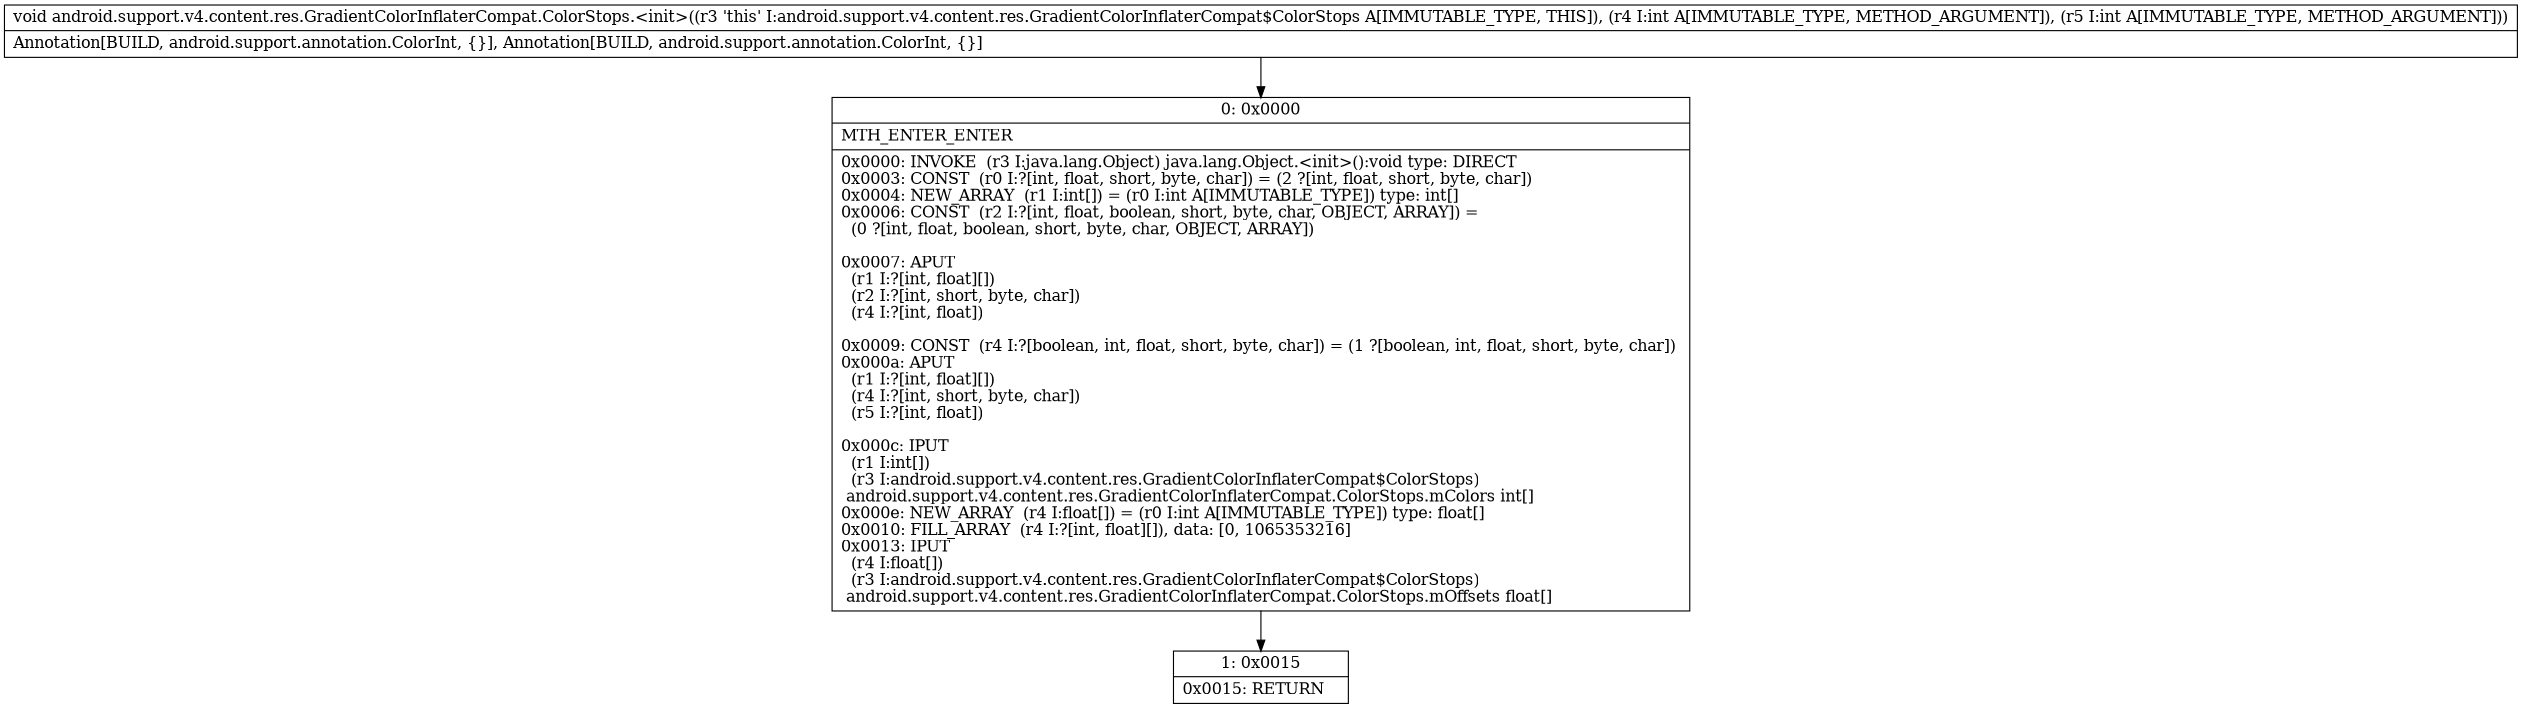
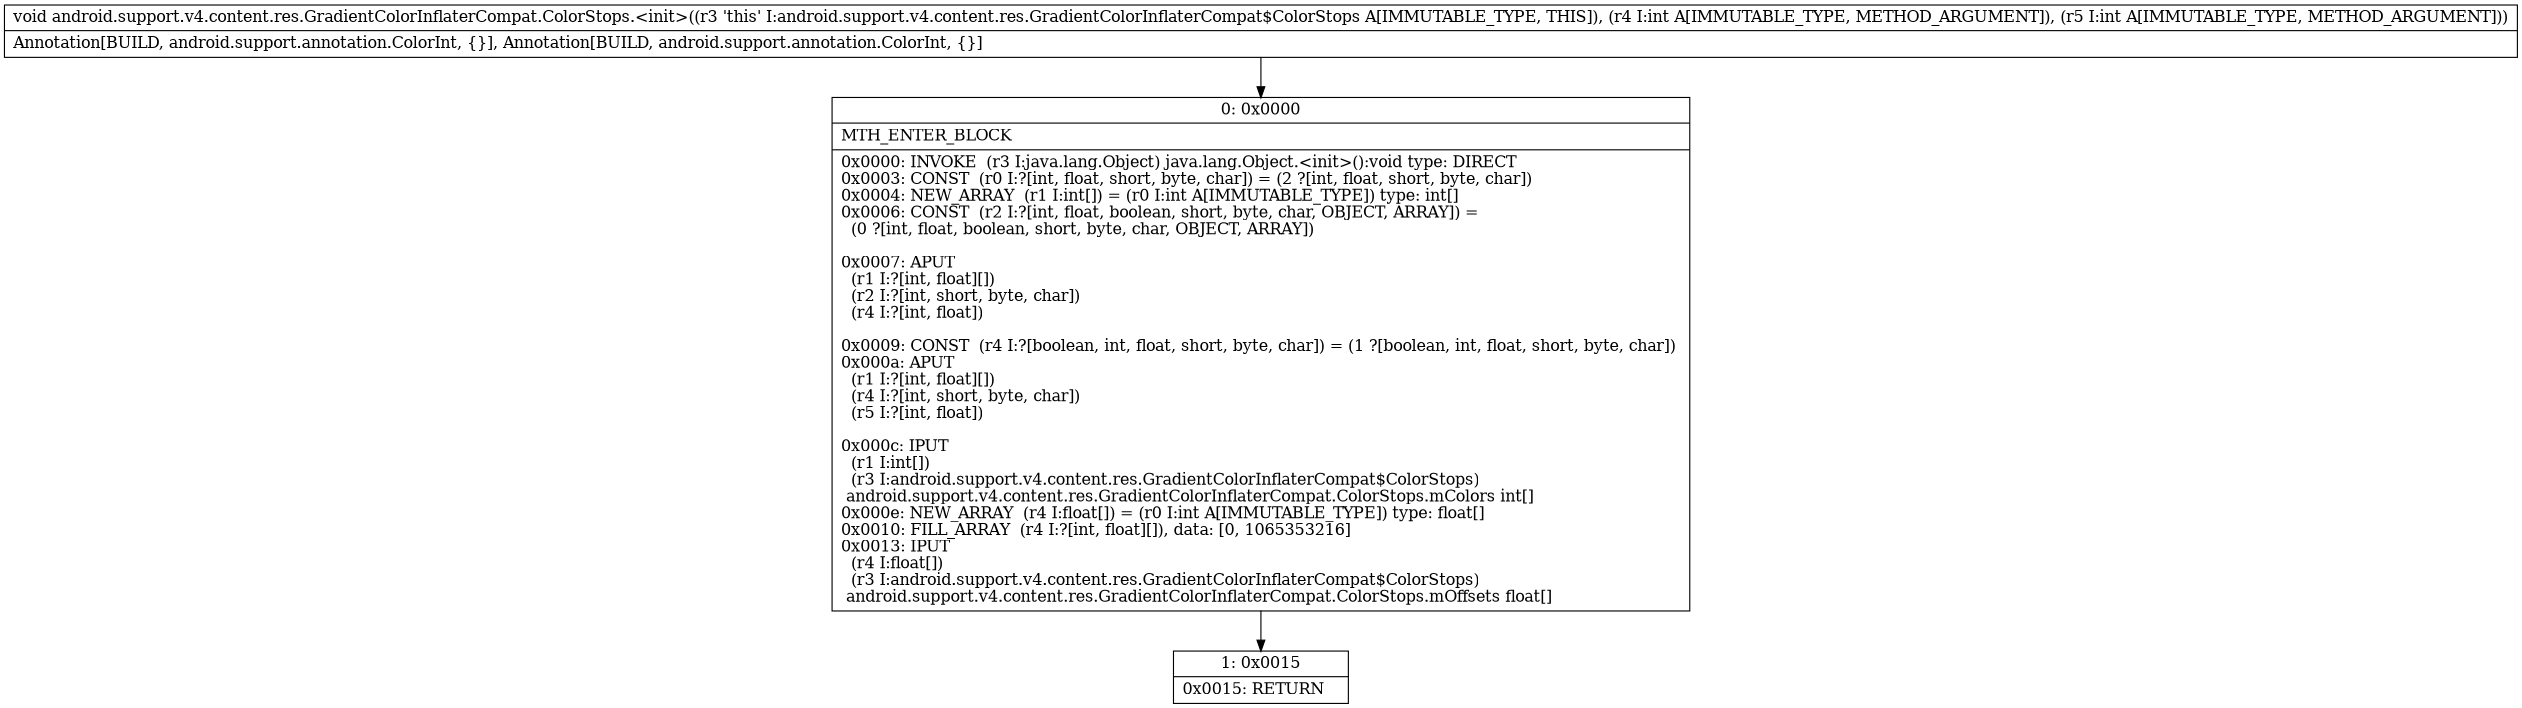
(927, 136) -> (927, 136)
